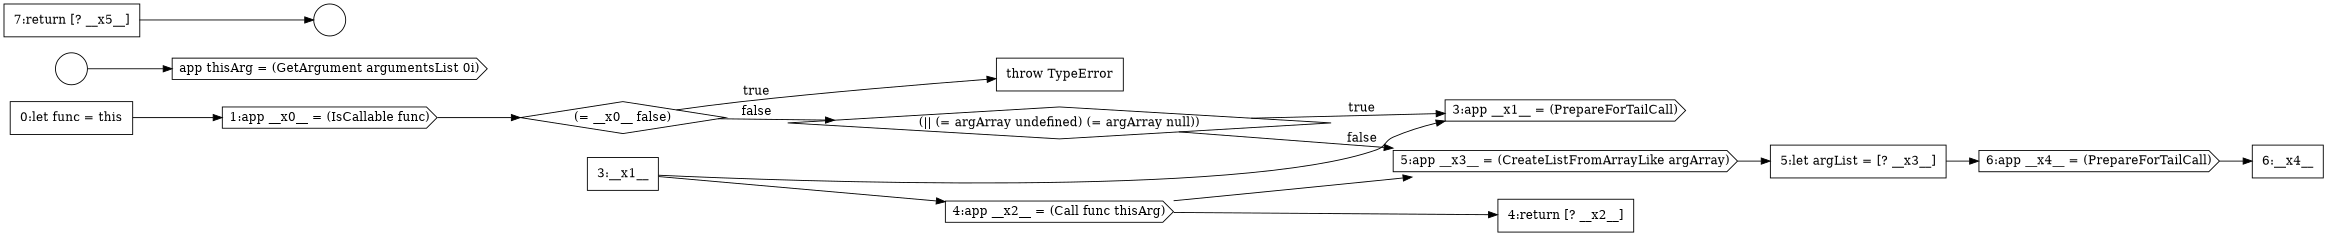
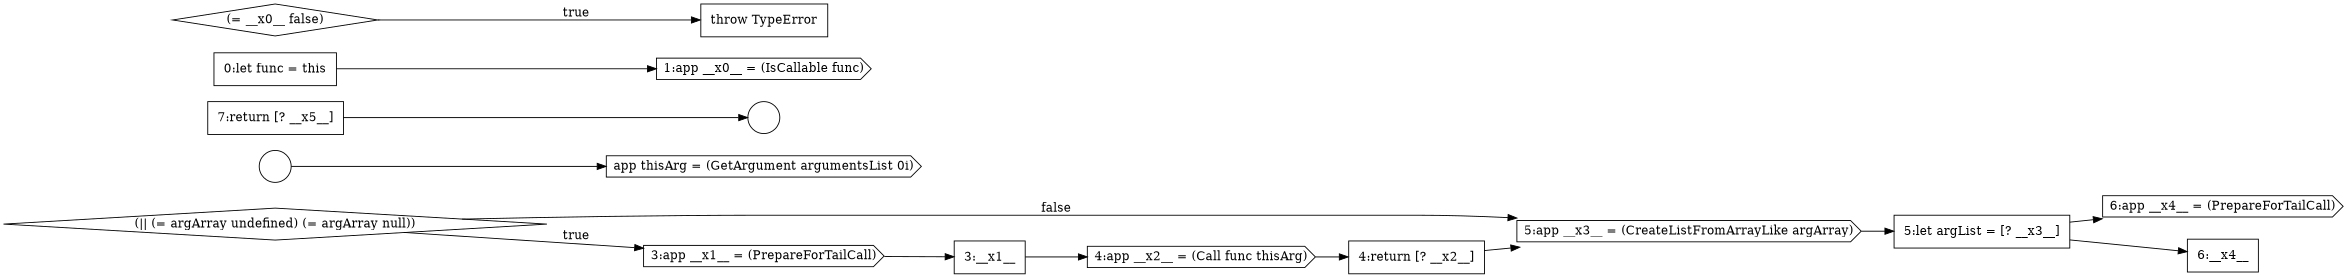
(474, 118) -> none
(772, 119) -> none
(2231, 161) -> (2124, 245)
(1052, 182) -> (915, 257)
(1288, 189) -> (1497, 249)
